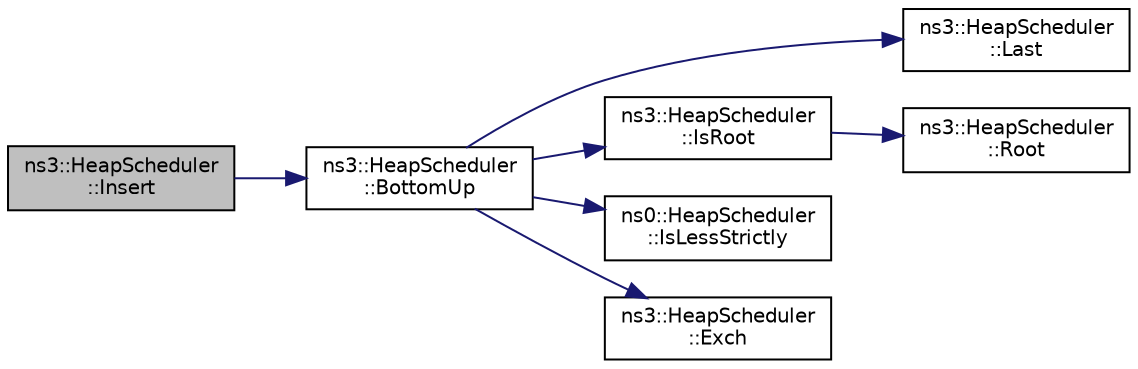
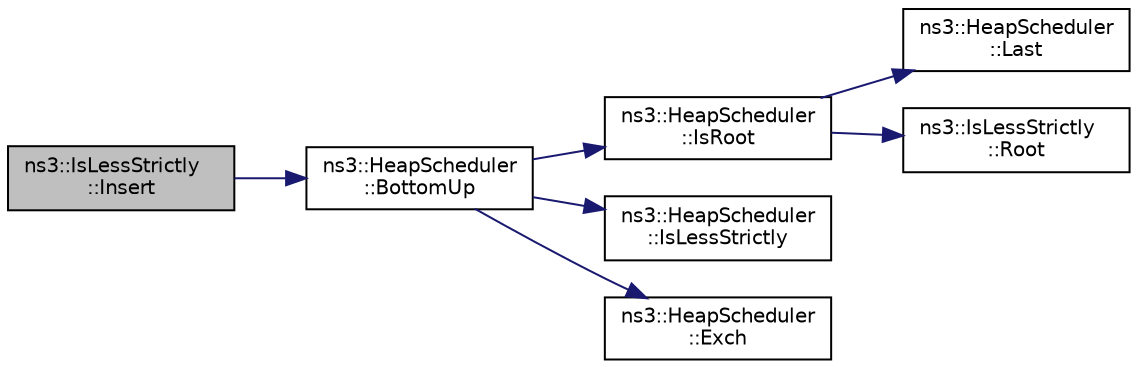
(666, 65) -> (857, 87)
(1016, 140) -> (1016, 140)
(121, 178) -> (121, 178)
(718, 228) -> (718, 228)
